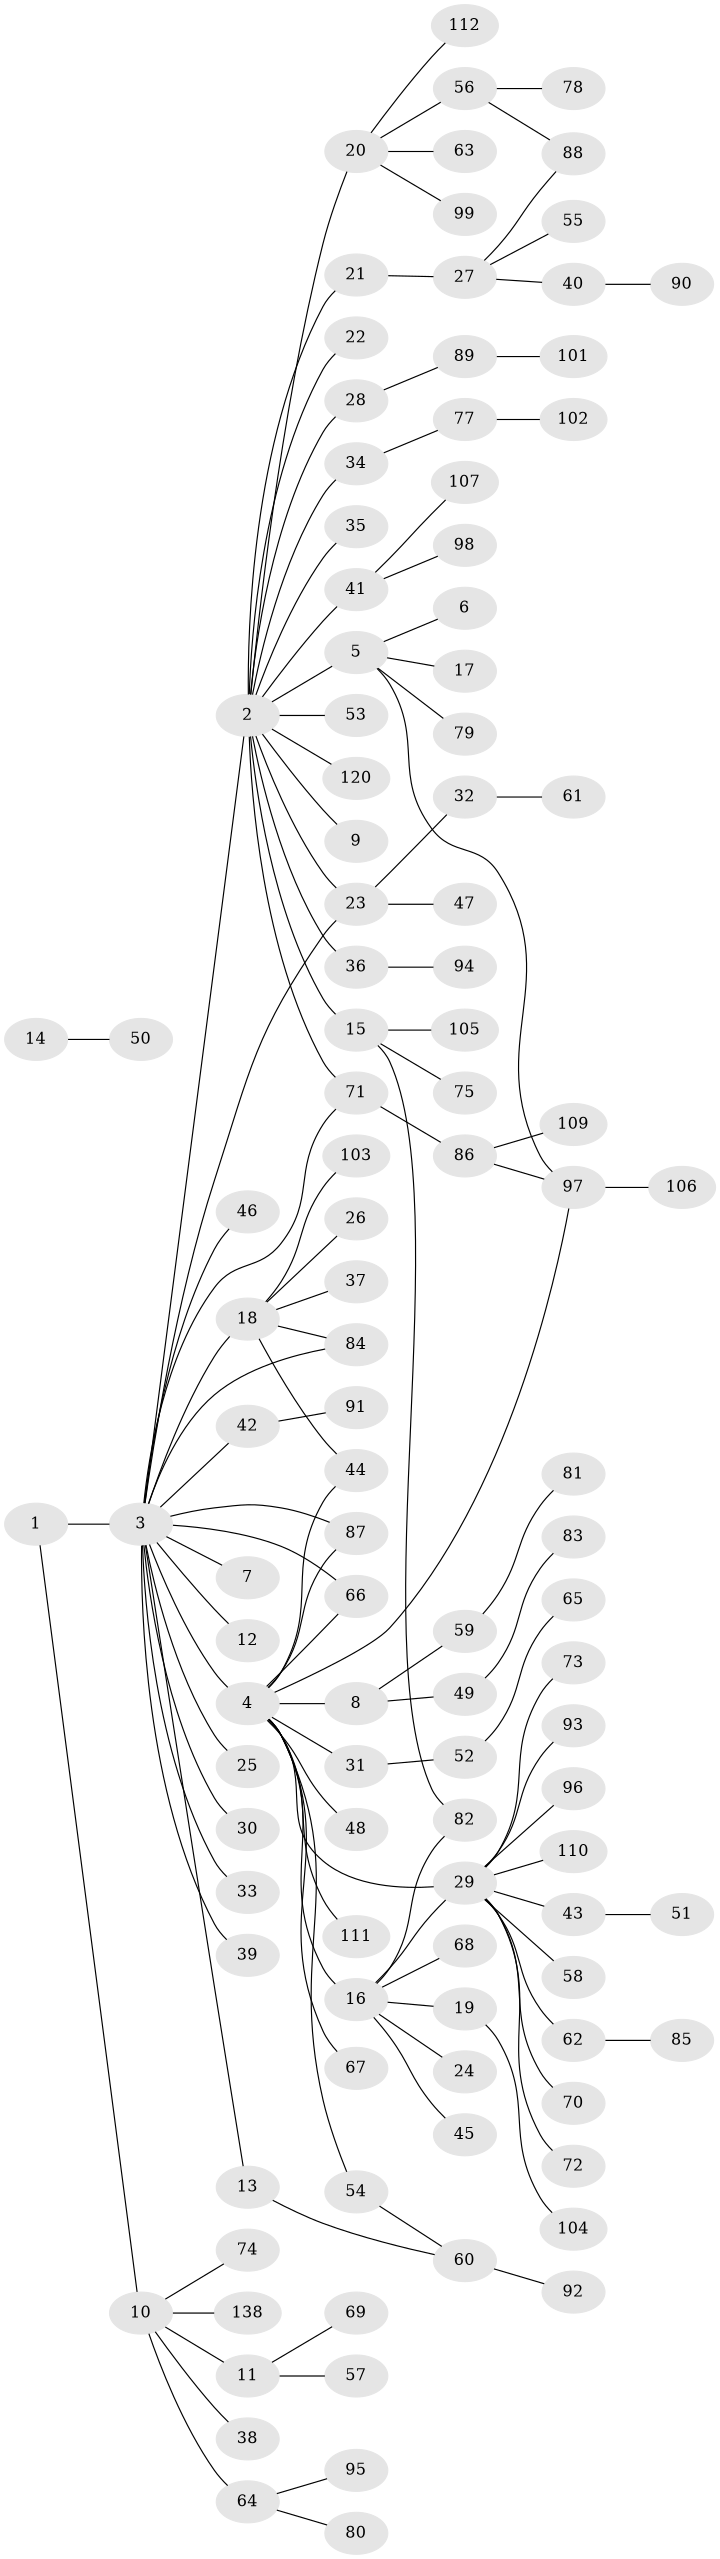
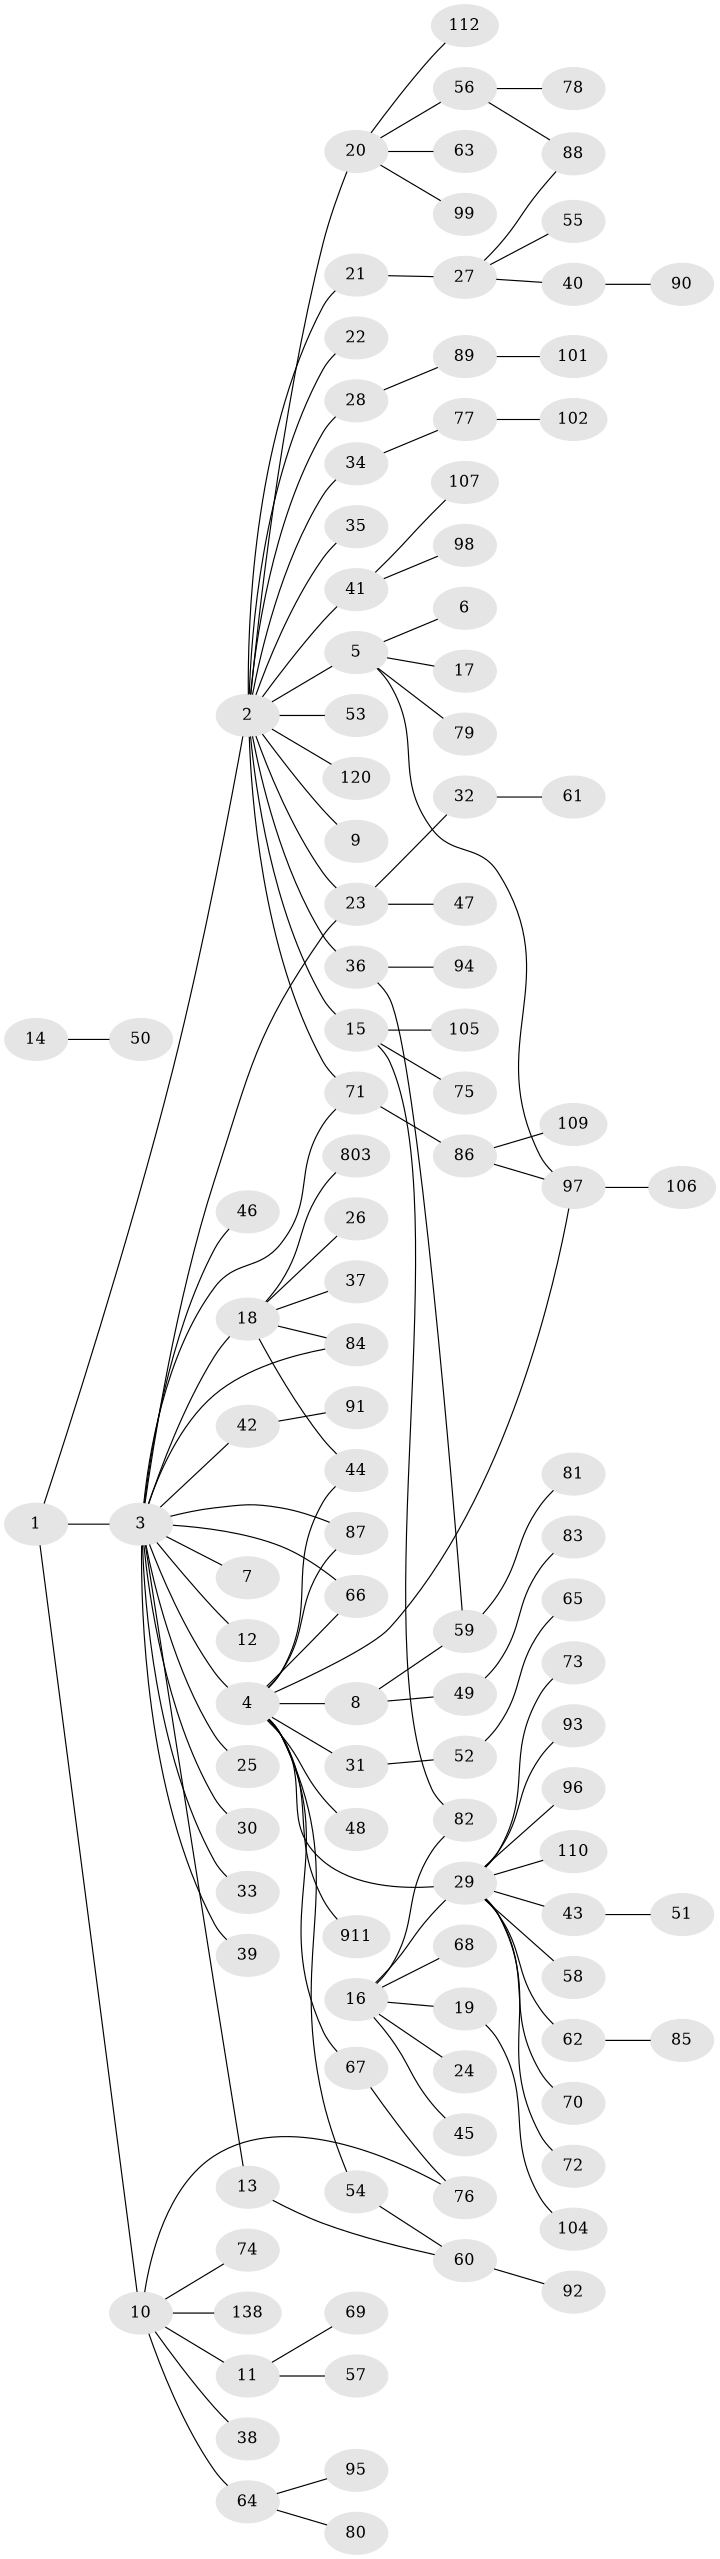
(194, 1120) -> (159, 1124)
(356, 1156) -> (356, 1156)
none -> (434, 1293)
(302, 1852) -> none
(356, 1937) -> (356, 1937)
none -> (465, 2198)
